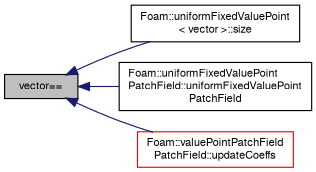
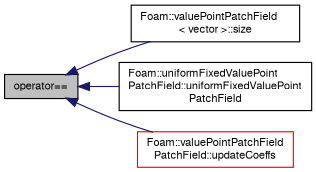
(215, 23) -> (215, 23)
(41, 87) -> (41, 87)
